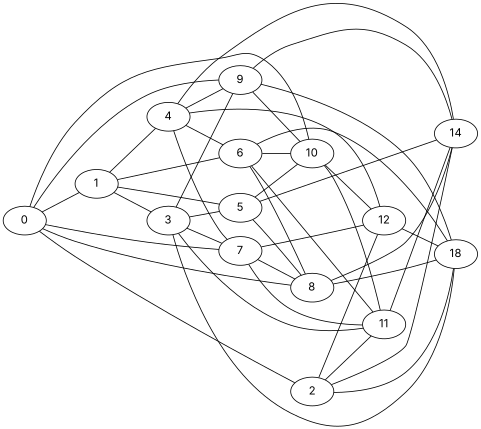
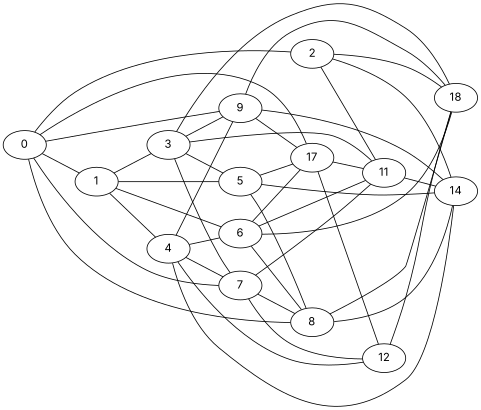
(312, 153) -> (312, 158)
(348, 306) -> none
